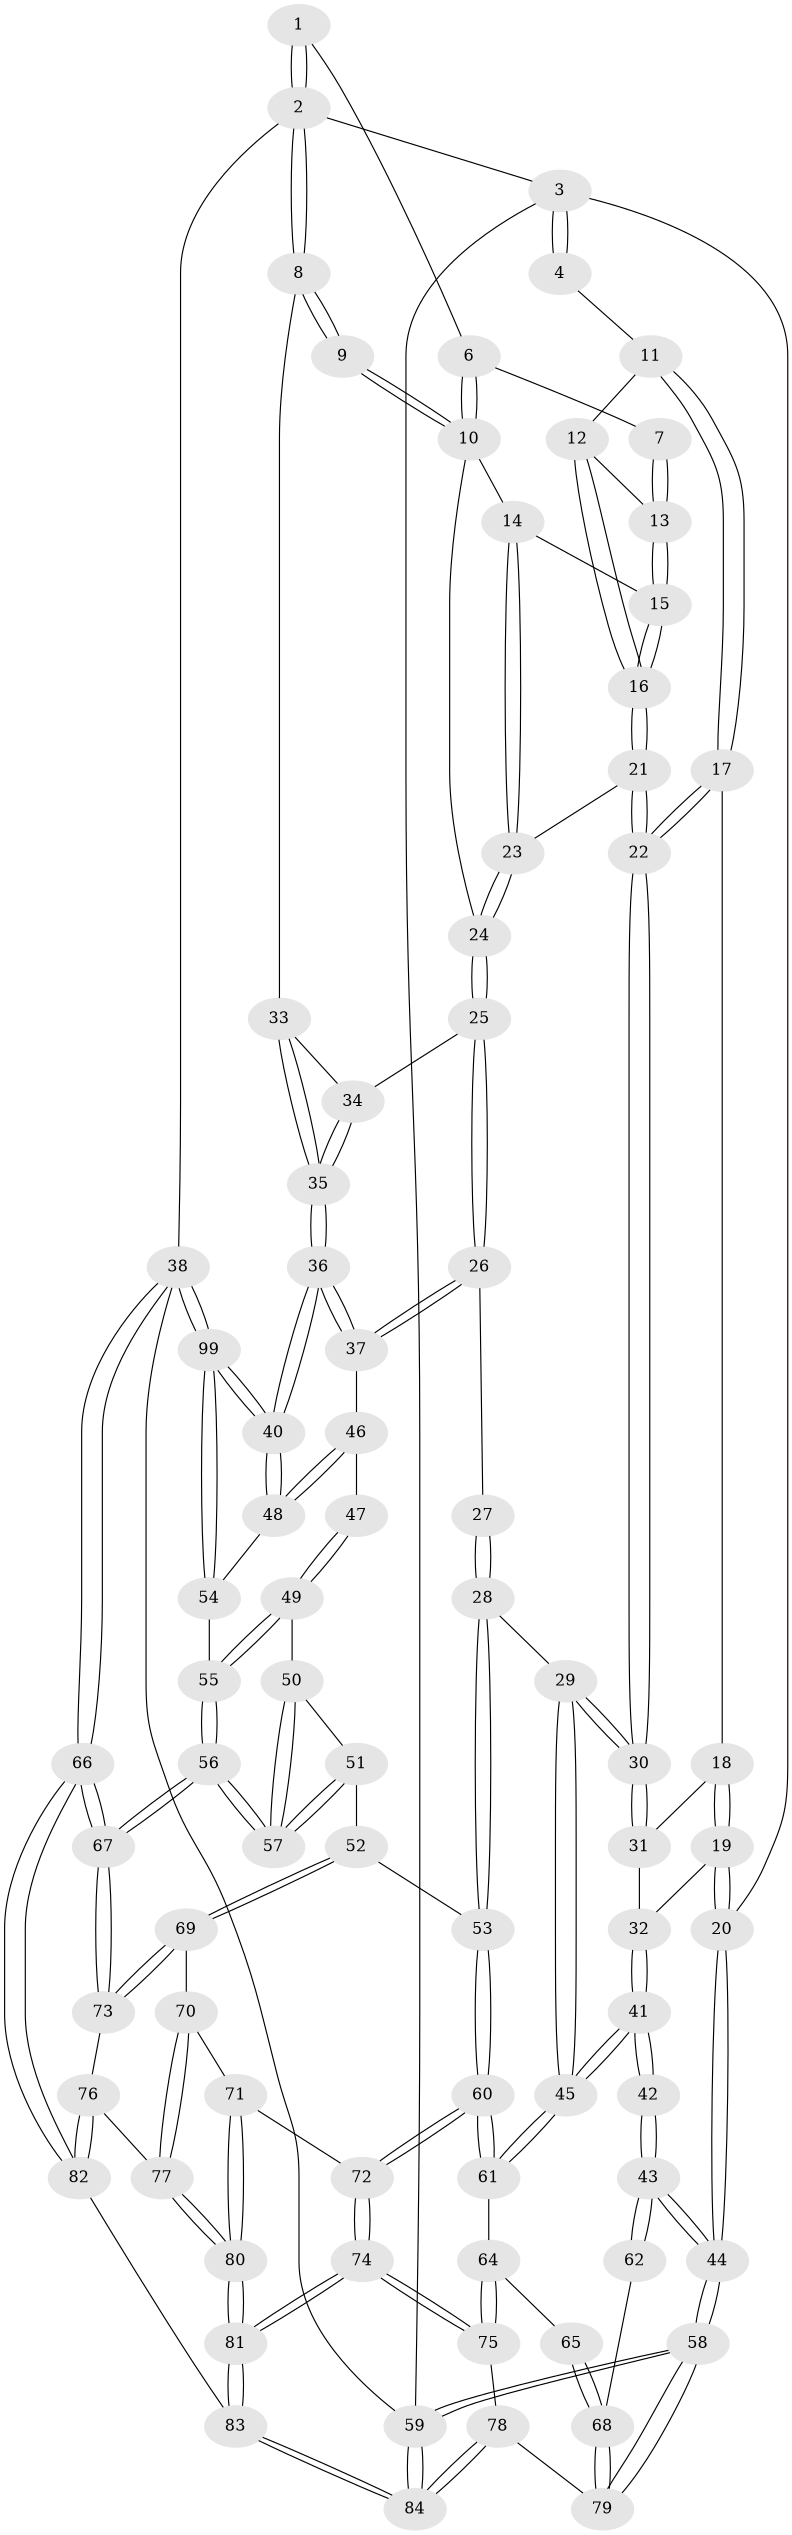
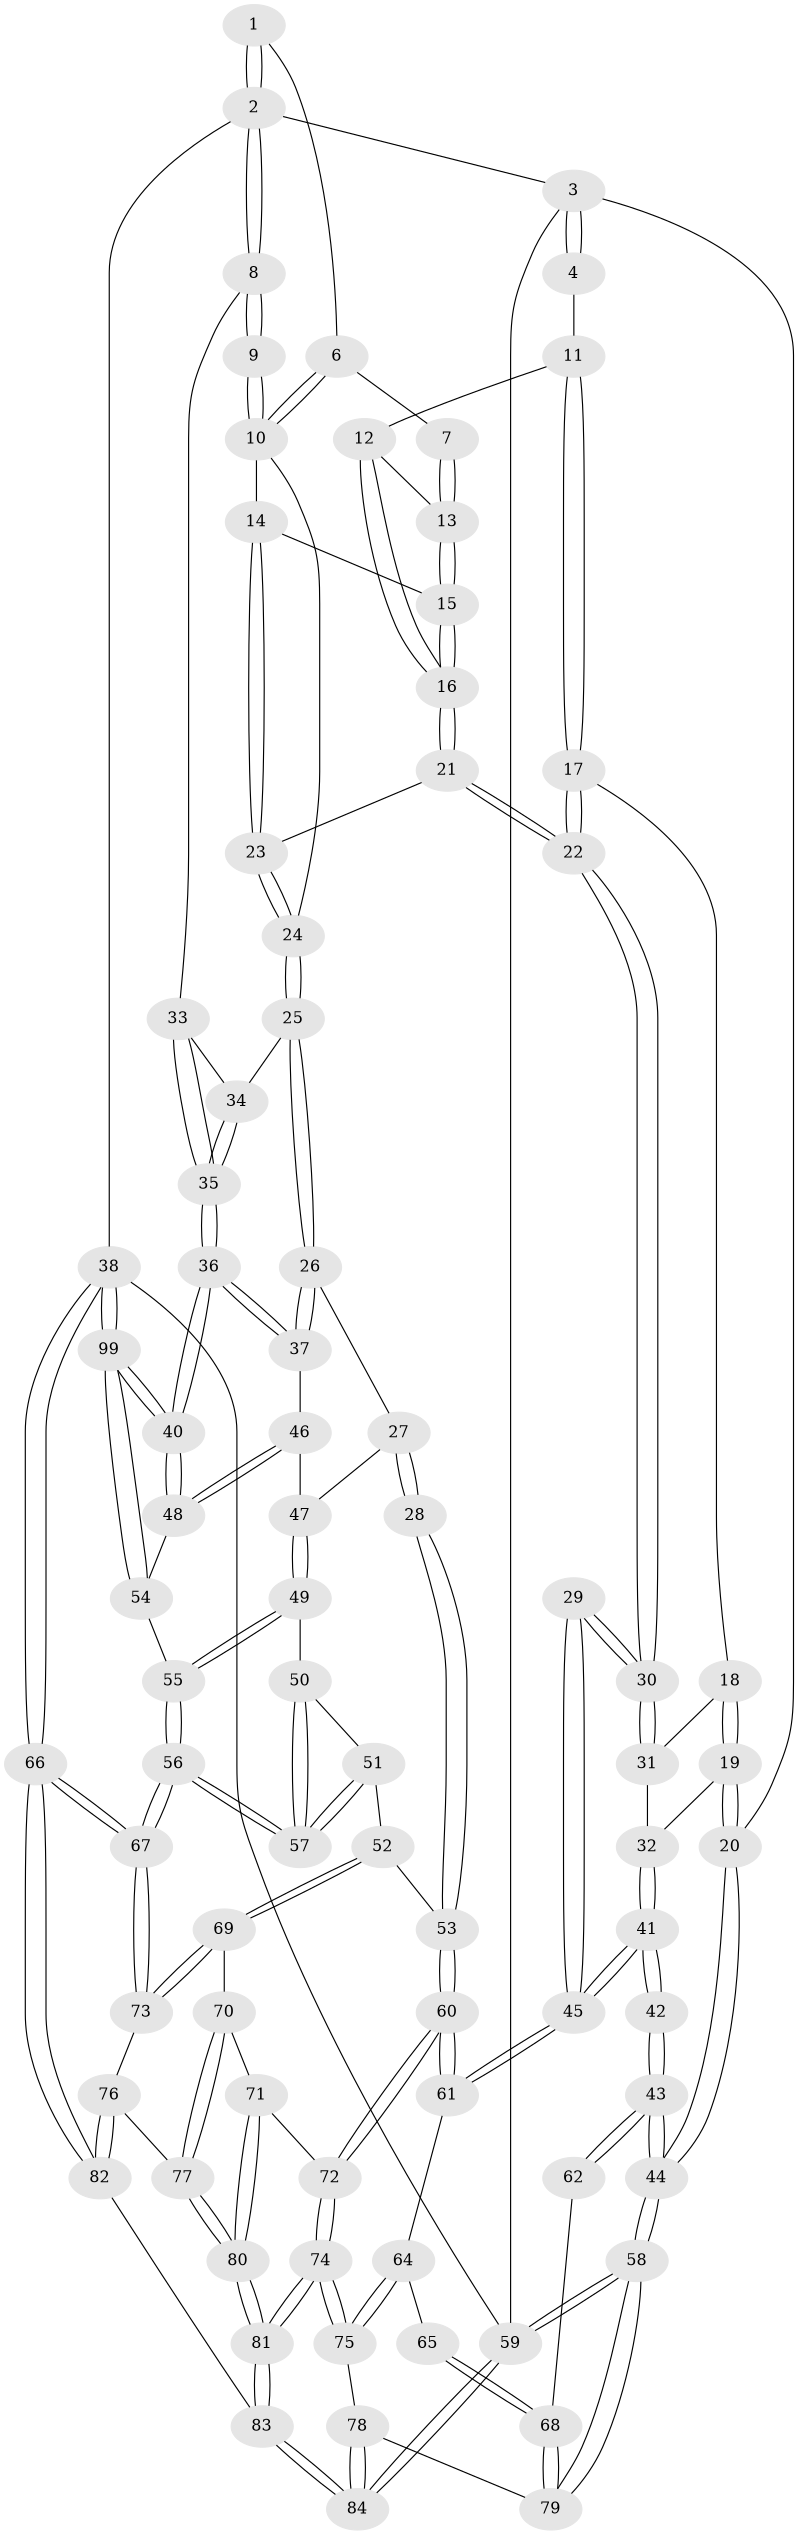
none -> (350, 1474)
(524, 1640) -> none
